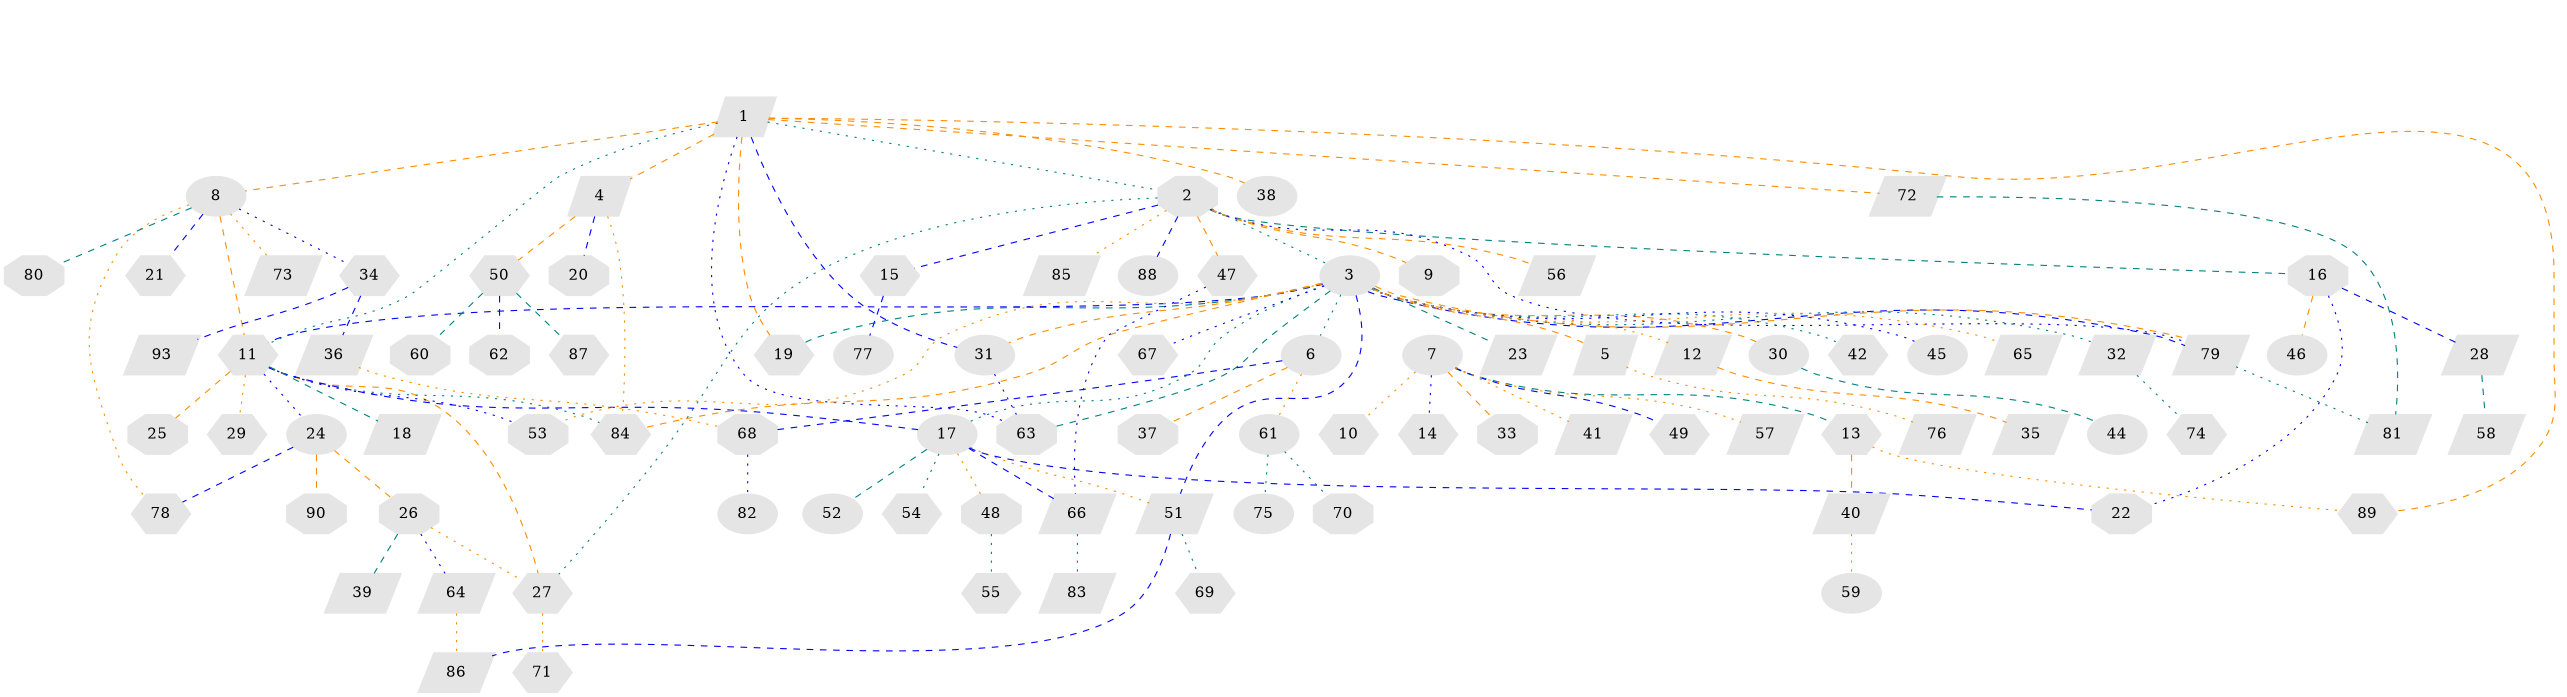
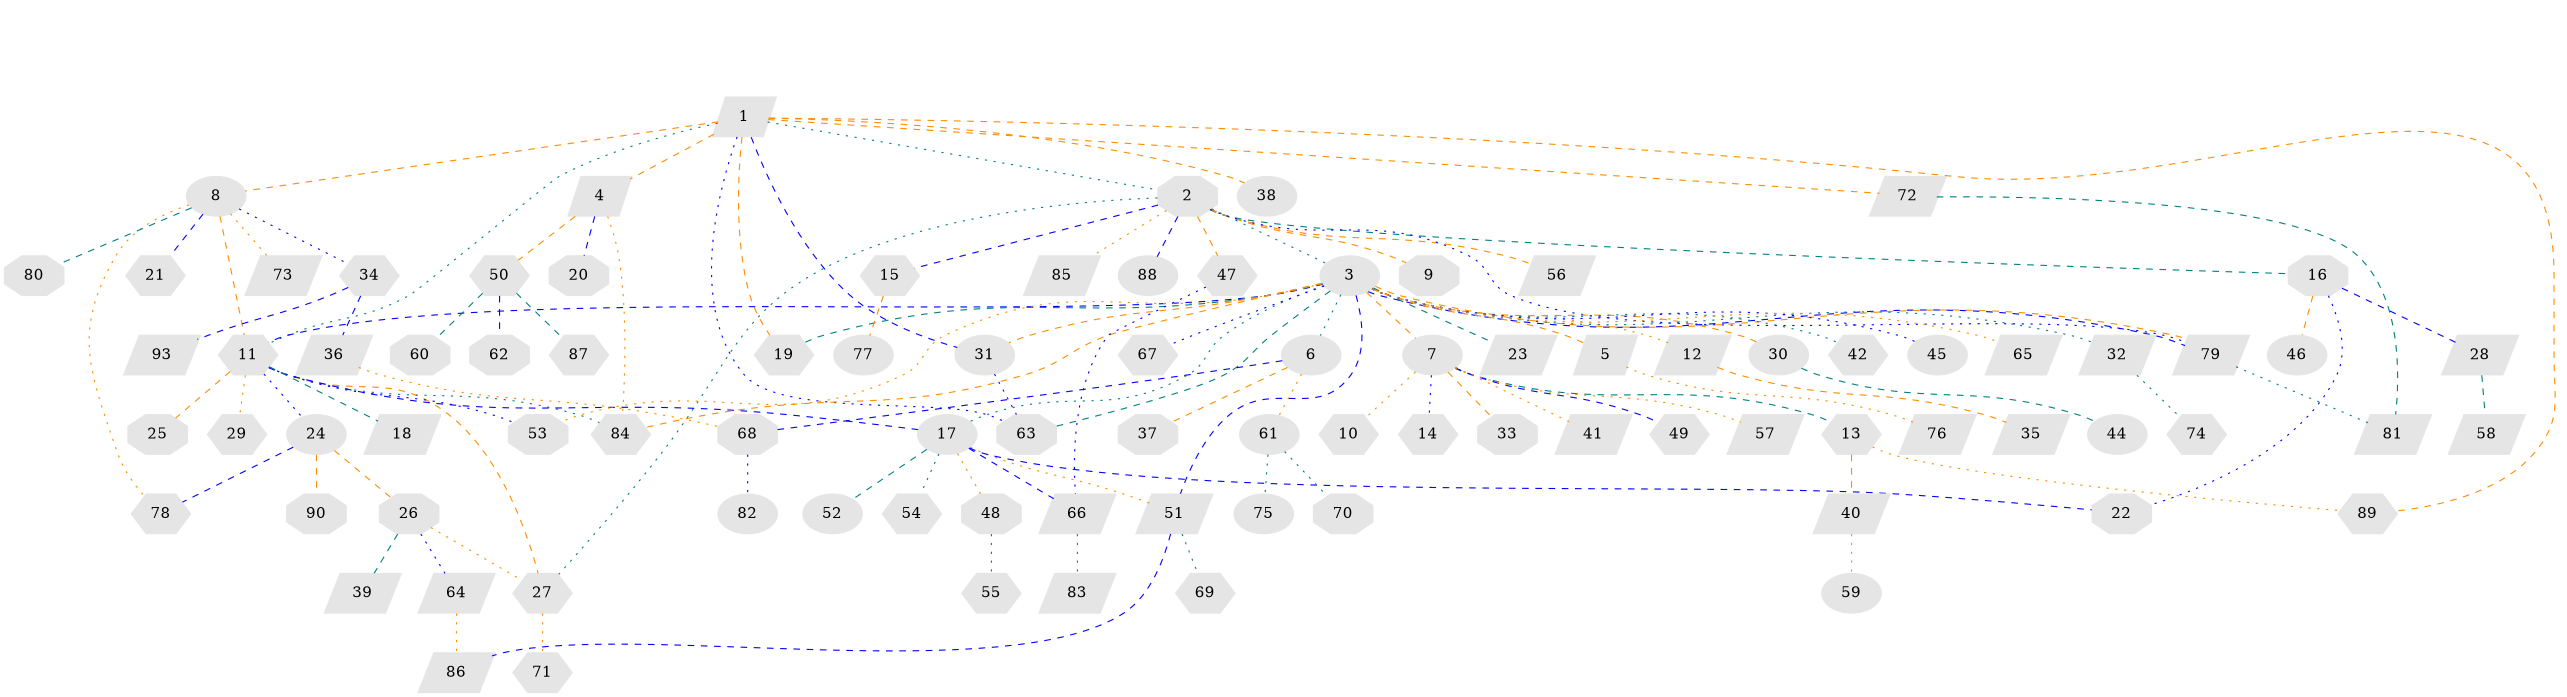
none -> (1391, 315)
(877, 316) -> (877, 316)
